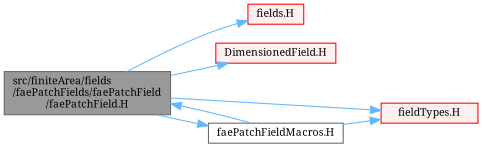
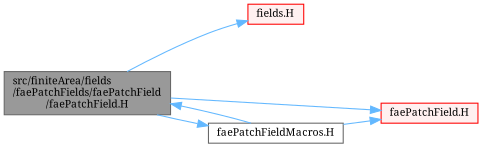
(276, 53) -> none
(430, 113) -> (430, 113)
